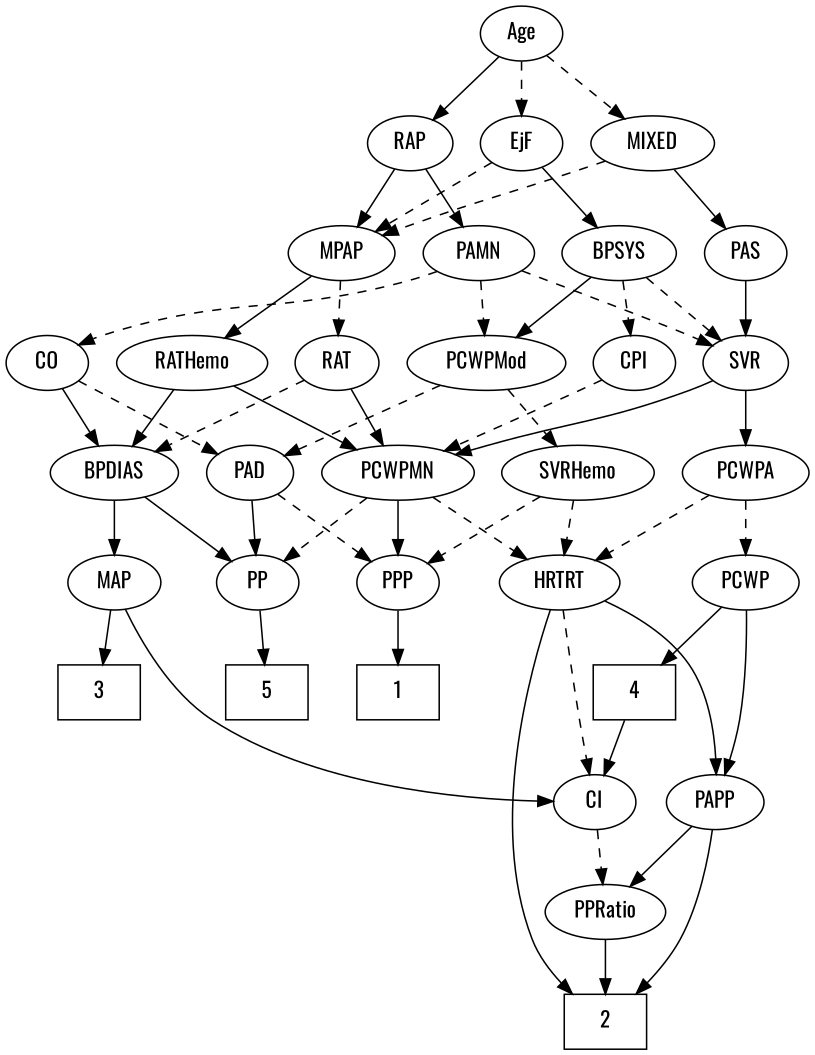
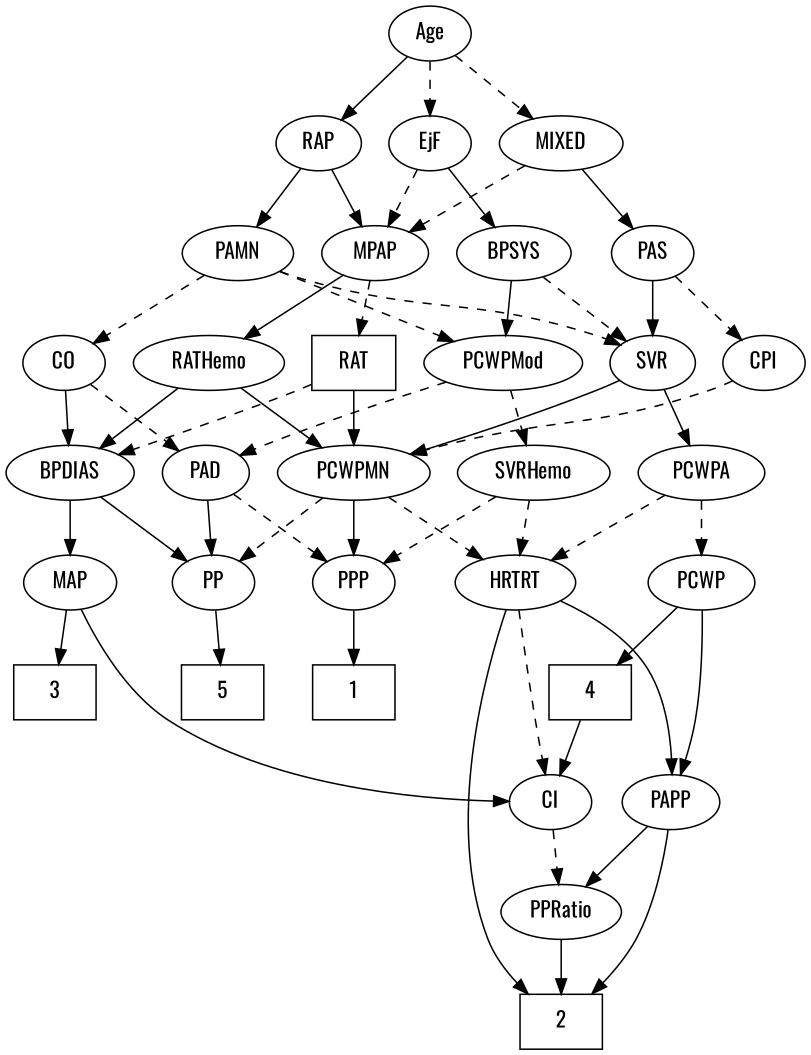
(626, 300) -> (703, 303)
(337, 363) -> (354, 363)
